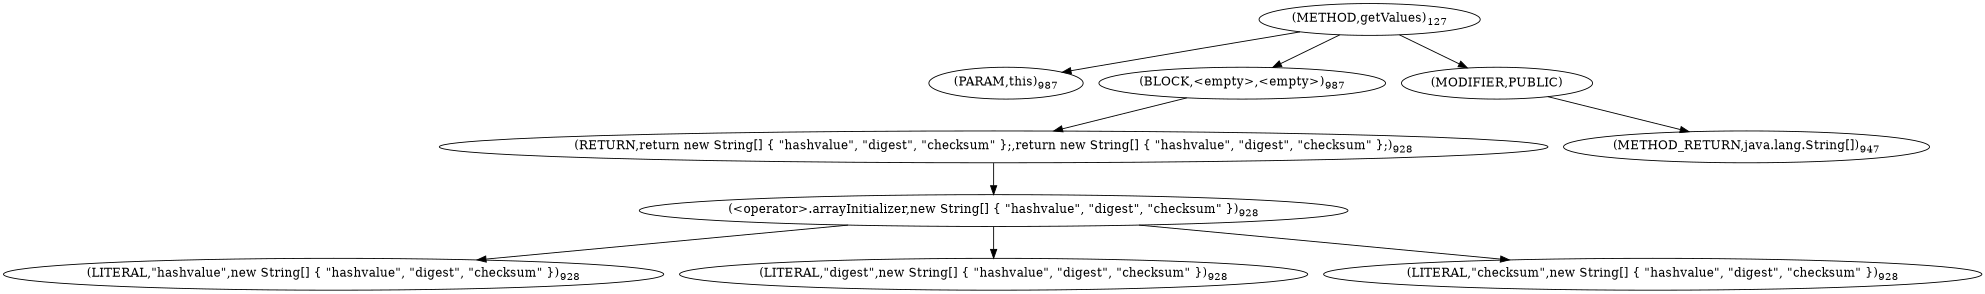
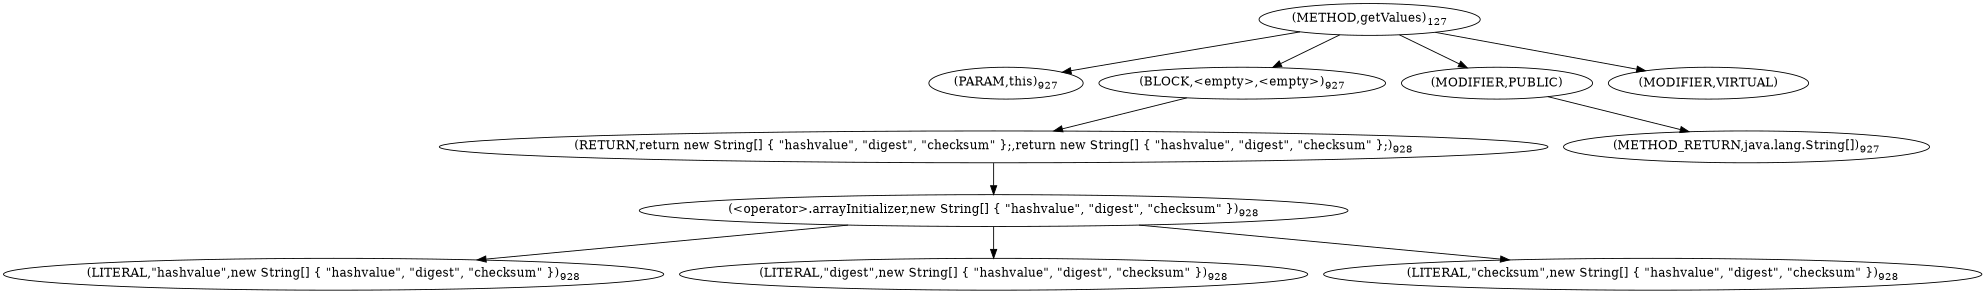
(1048, 82) -> (1048, 82)
(1335, 82) -> (1335, 82)
none -> (1708, 83)
(1870, 146) -> (1870, 146)
